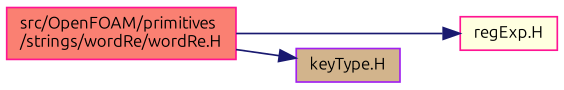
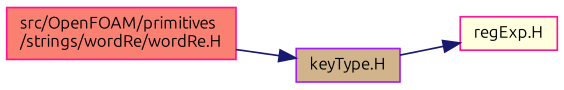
(339, 33) -> (422, 51)
